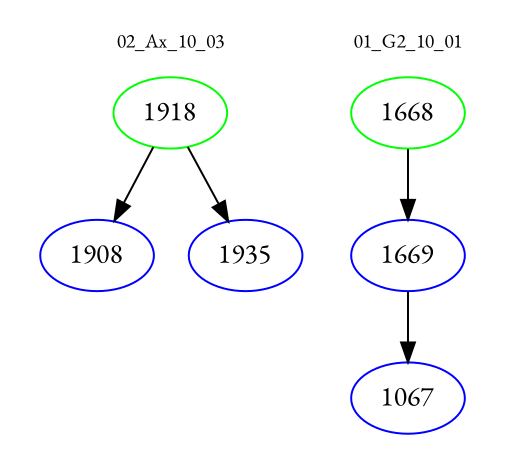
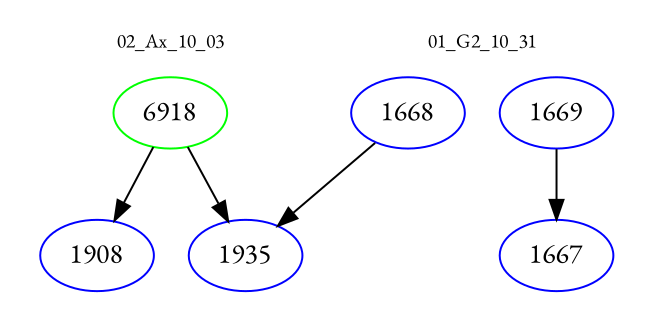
(408, 43) -> (482, 43)
(170, 113) -> (170, 113)
(408, 113) -> (408, 113)
(408, 174) -> (349, 166)
(408, 398) -> (557, 255)
